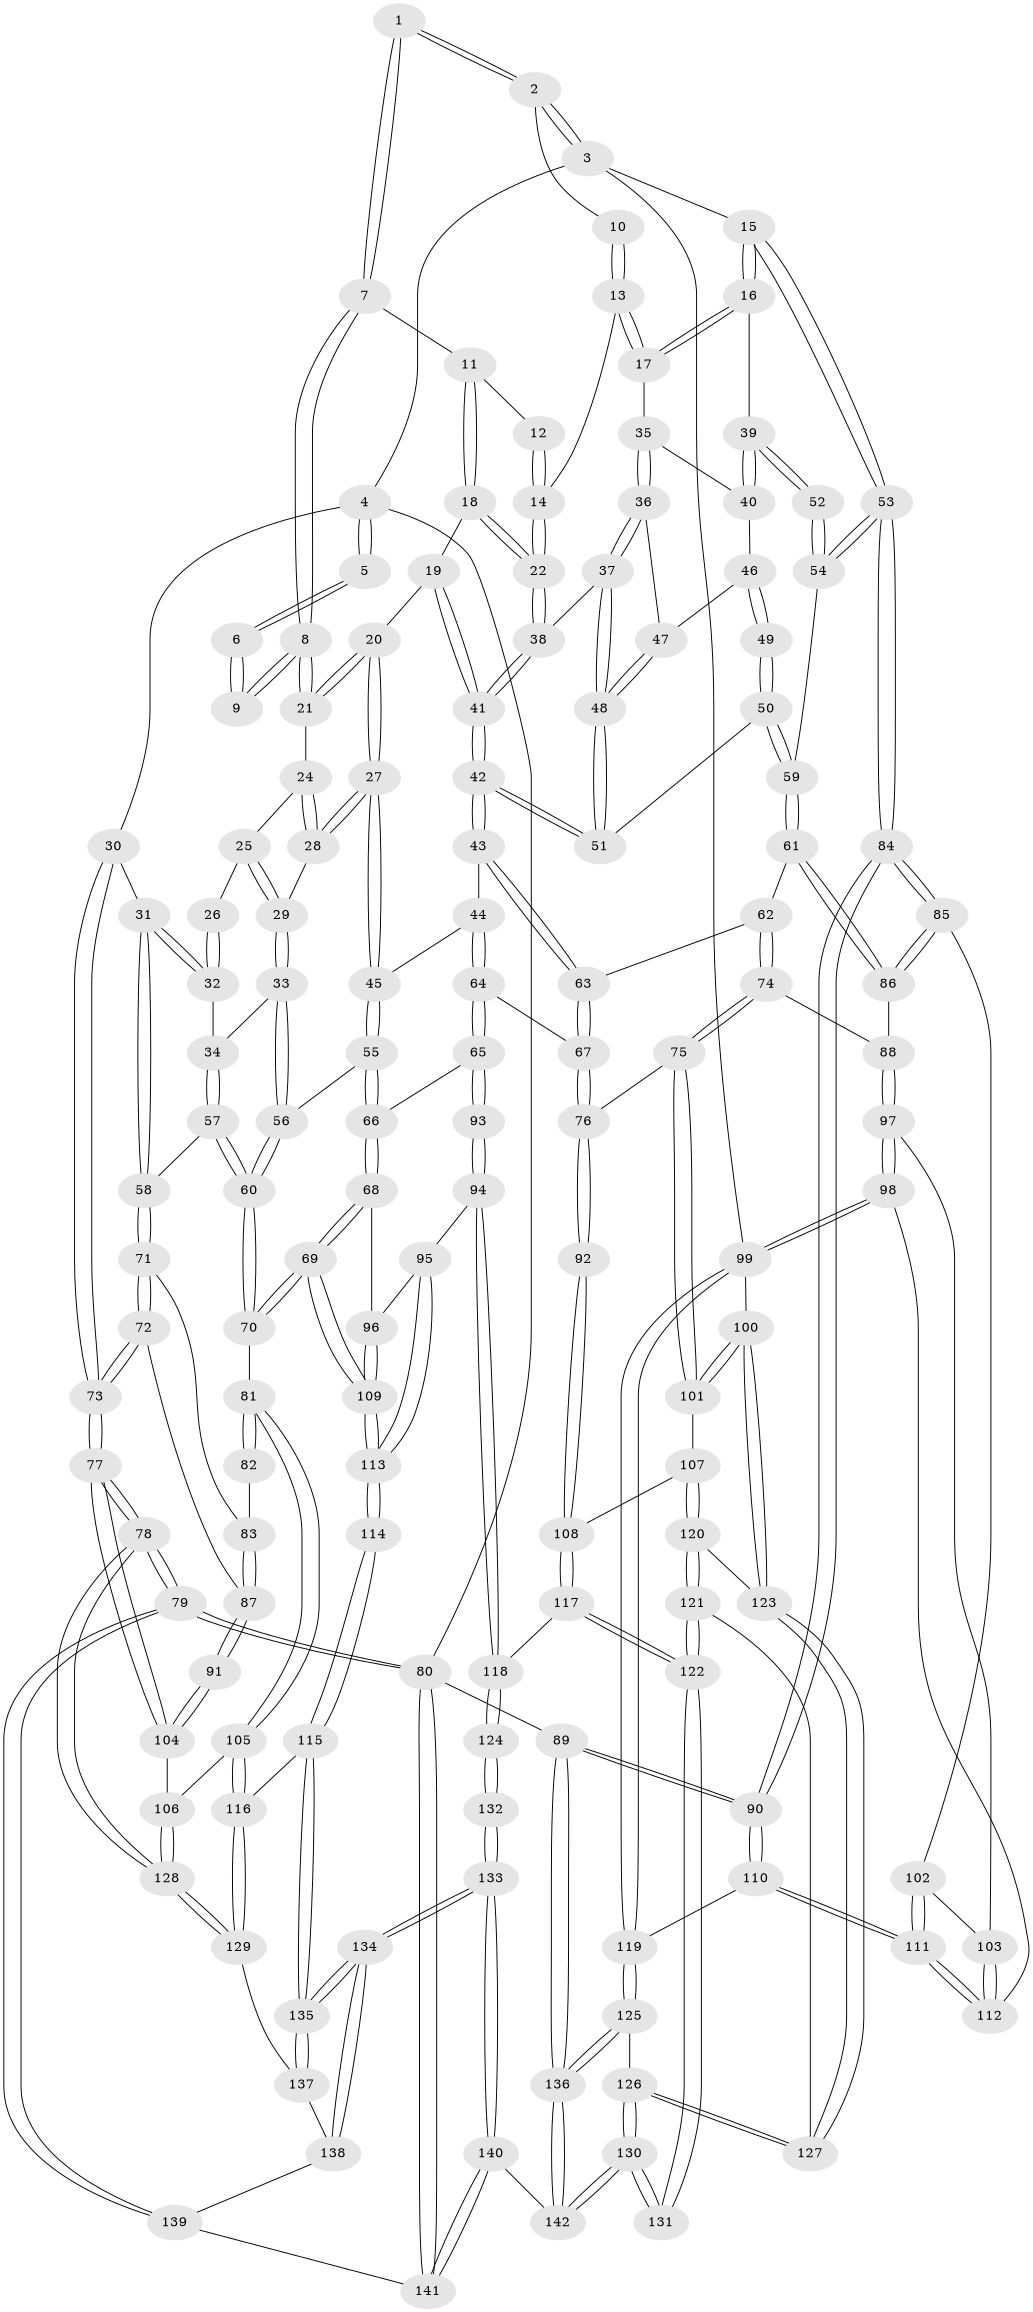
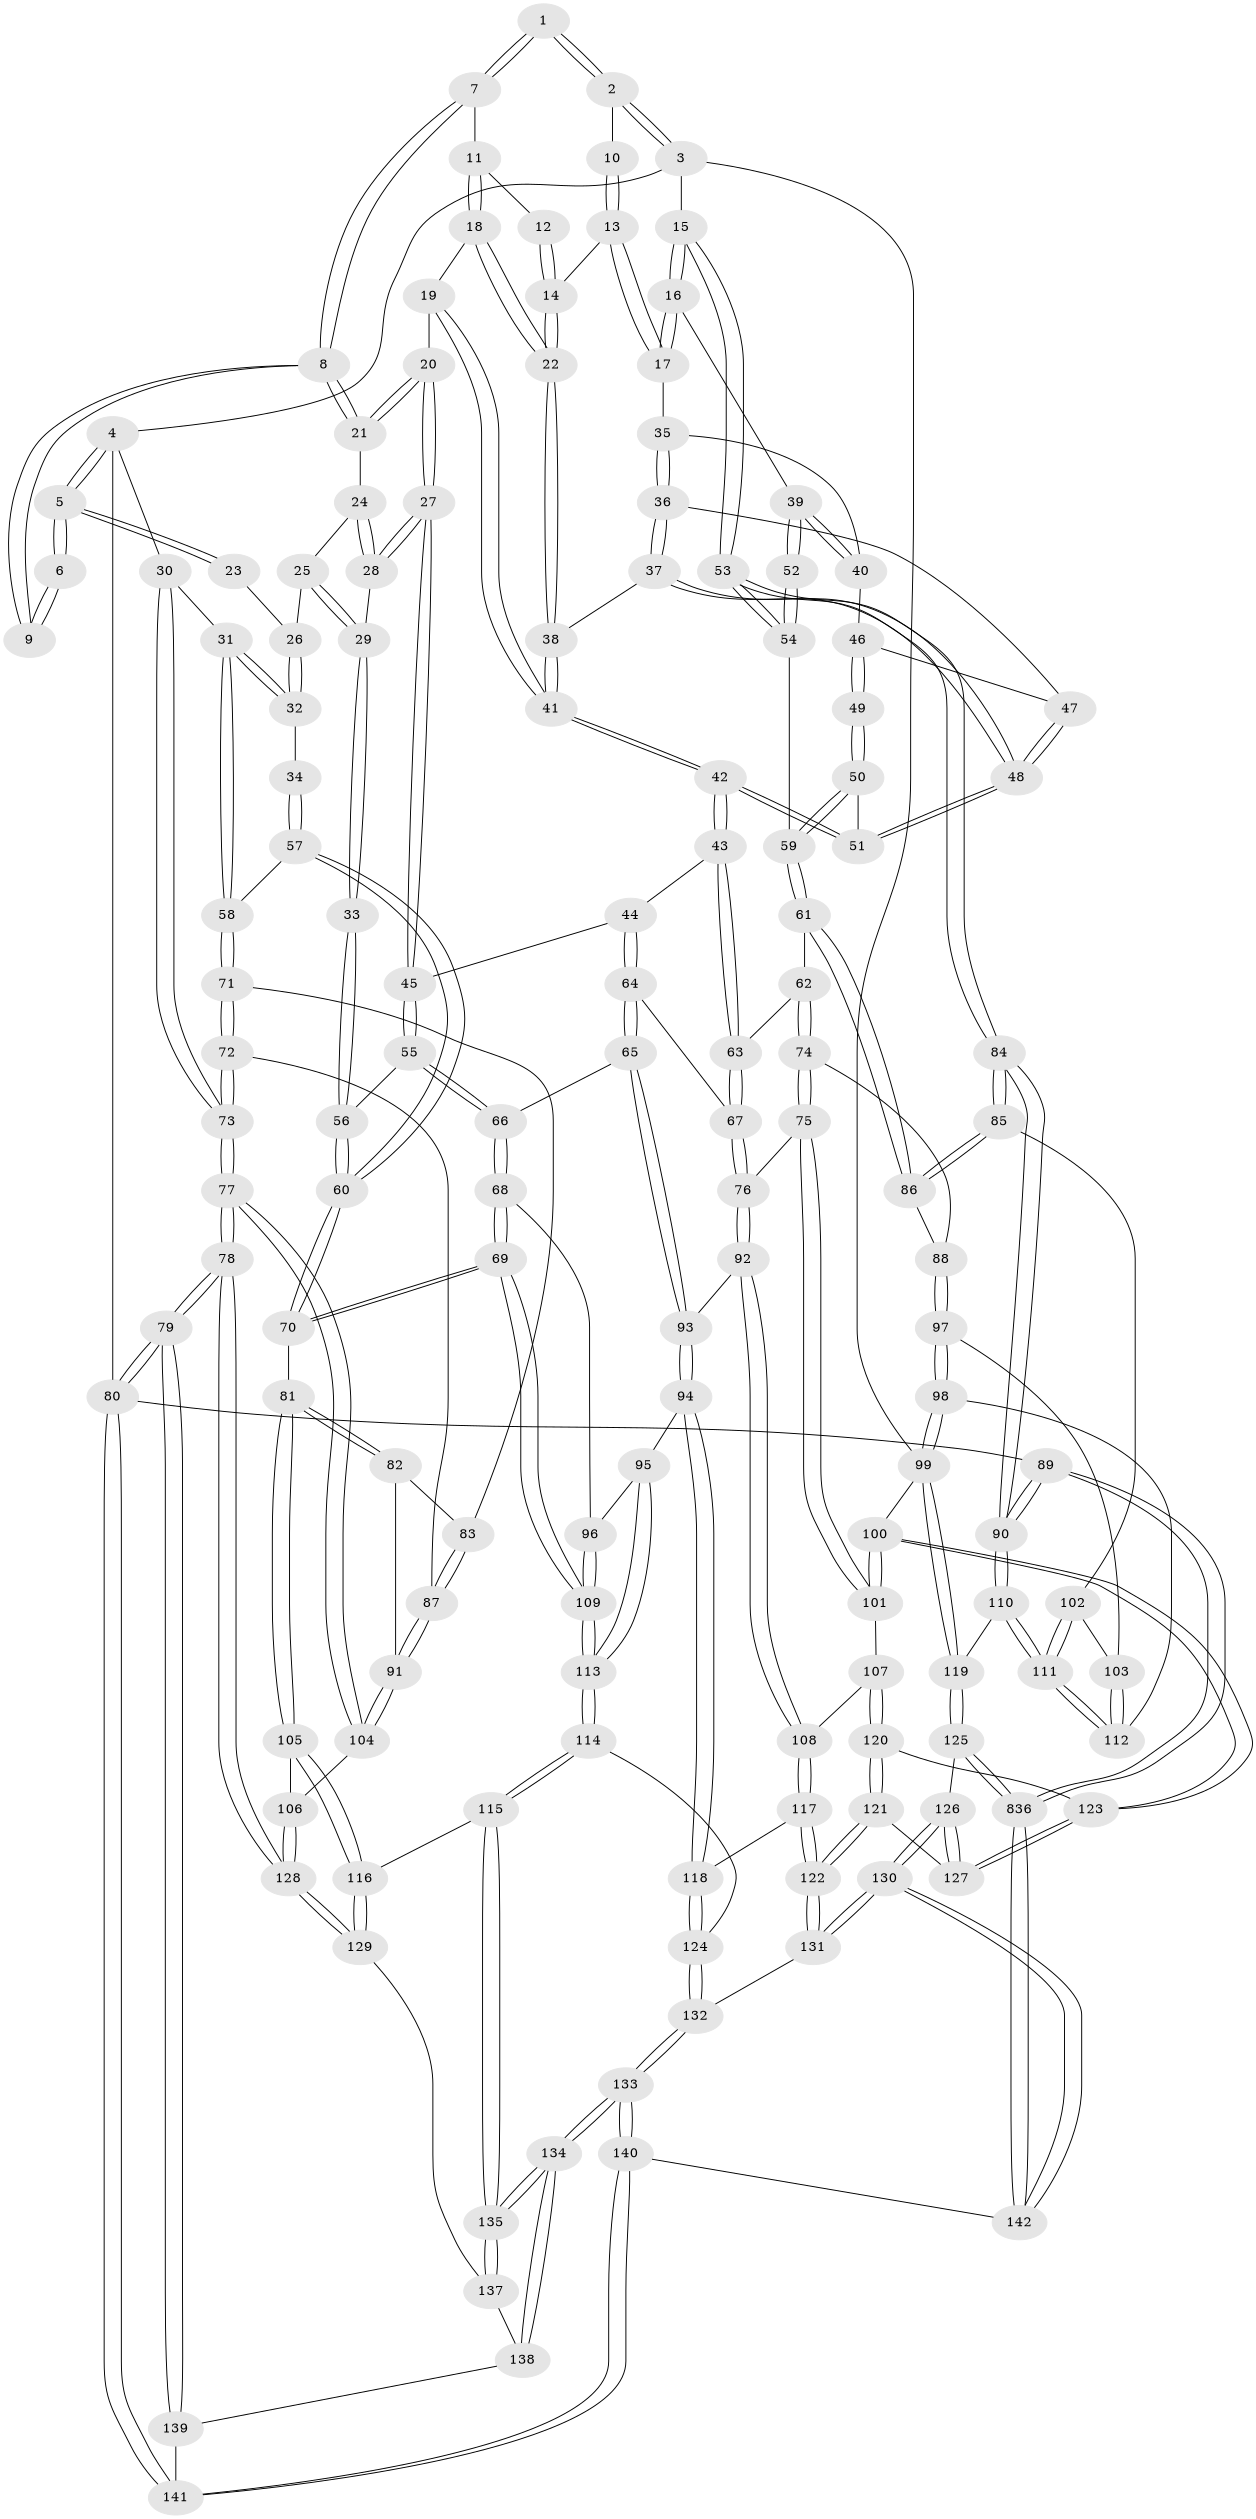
none -> (234, 571)
(248, 1019) -> none
none -> (715, 1294)
none -> (396, 1569)
none -> (704, 1820)
none -> (754, 1982)
(558, 2085) -> (1020, 1810)
